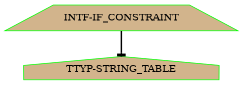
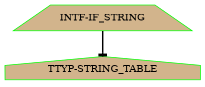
(121, 18) -> (103, 18)
